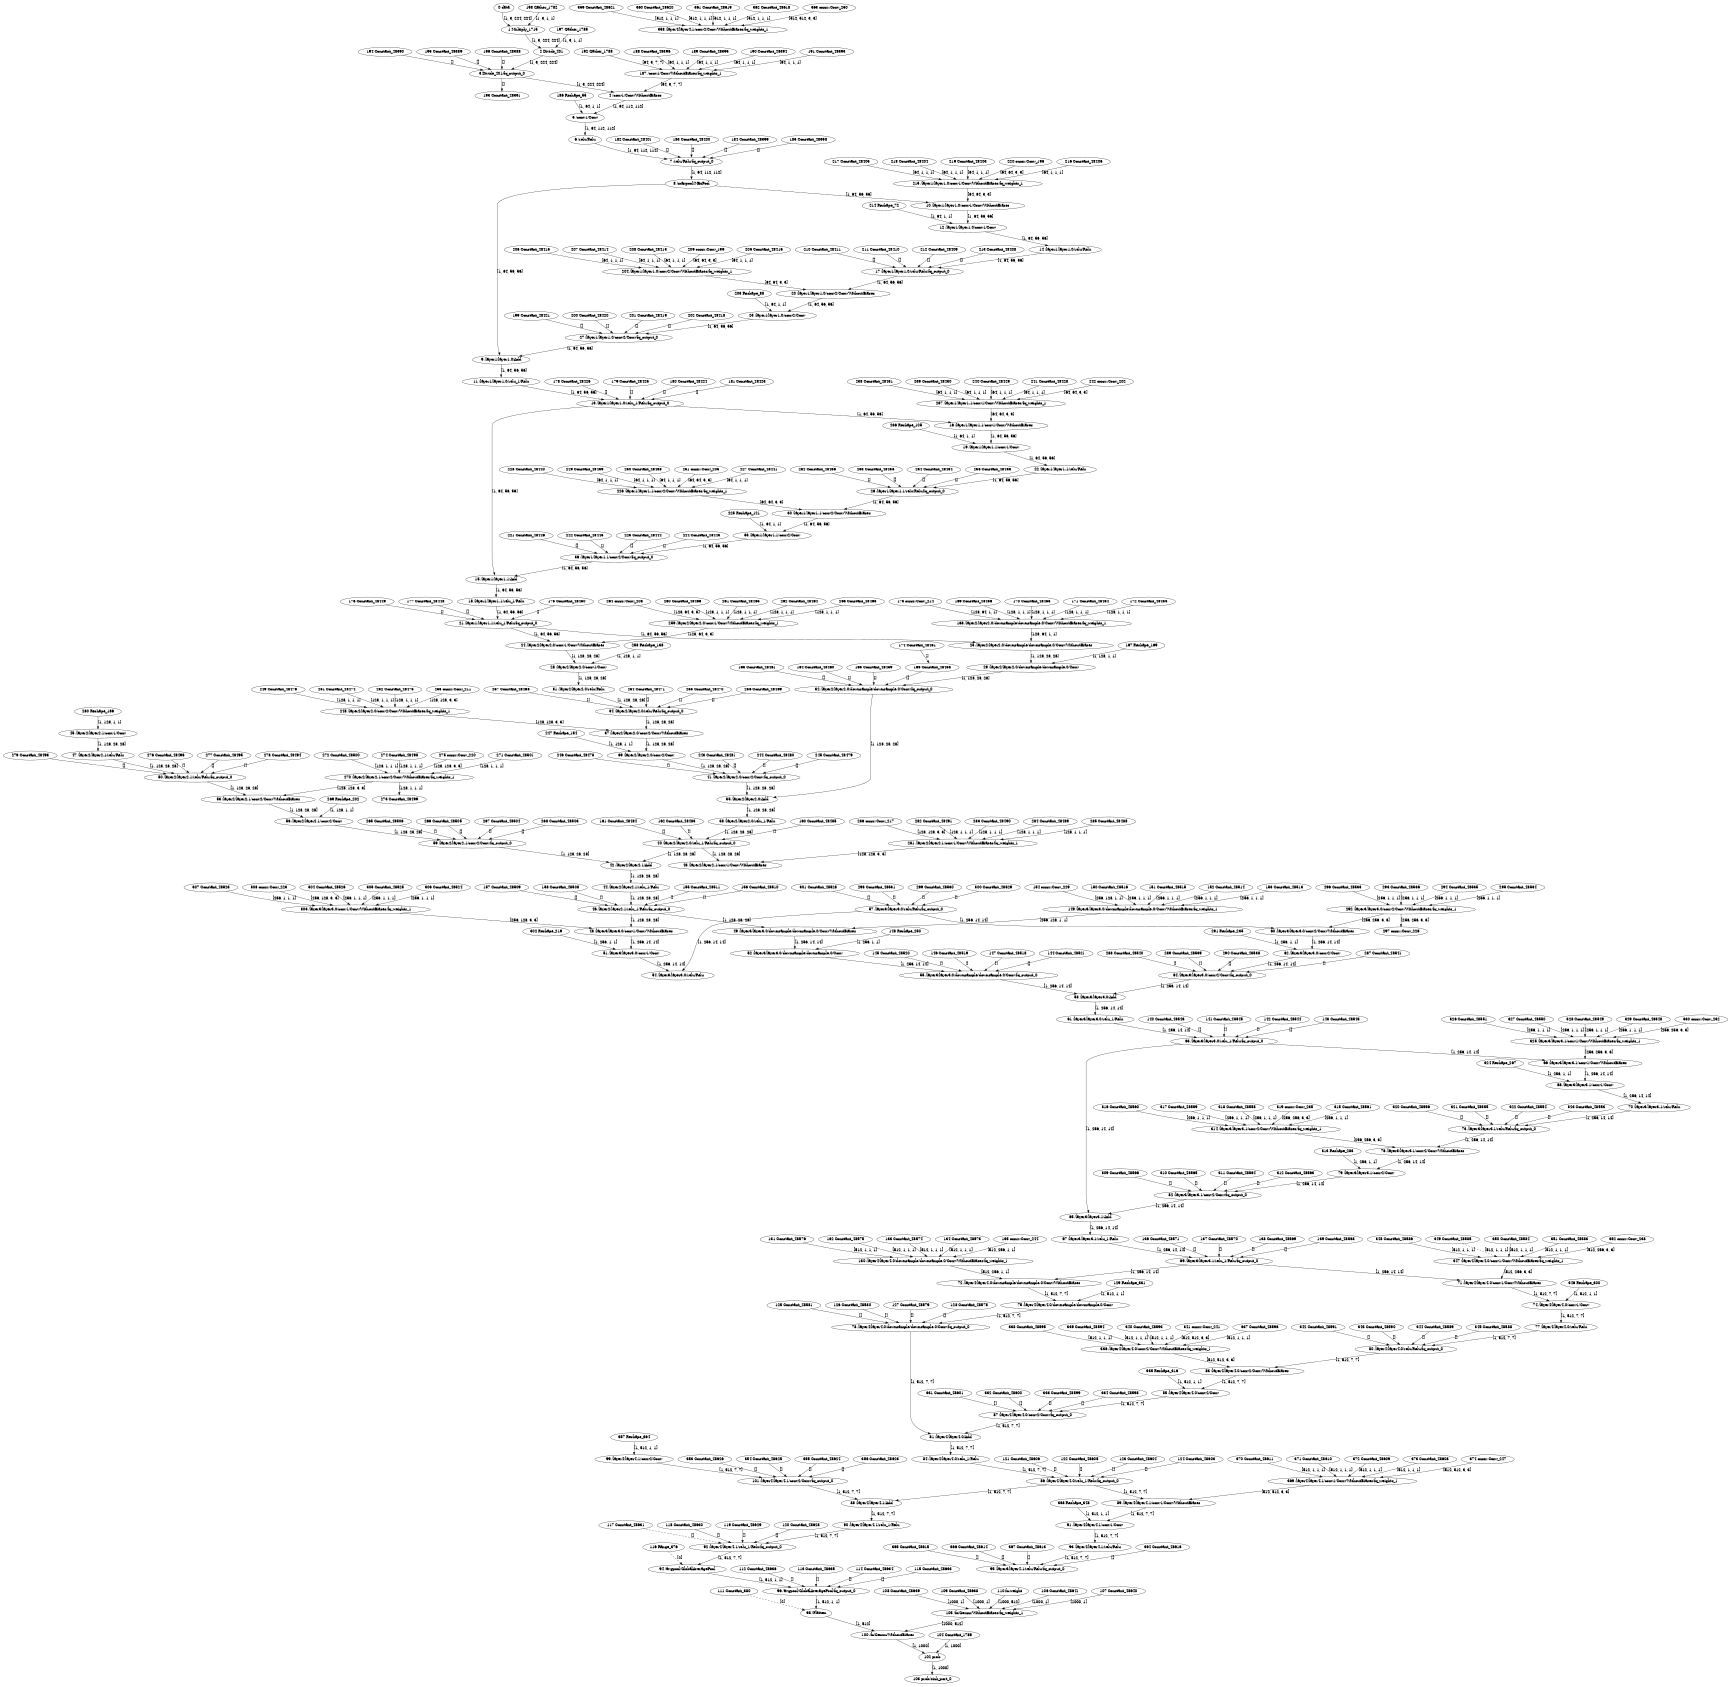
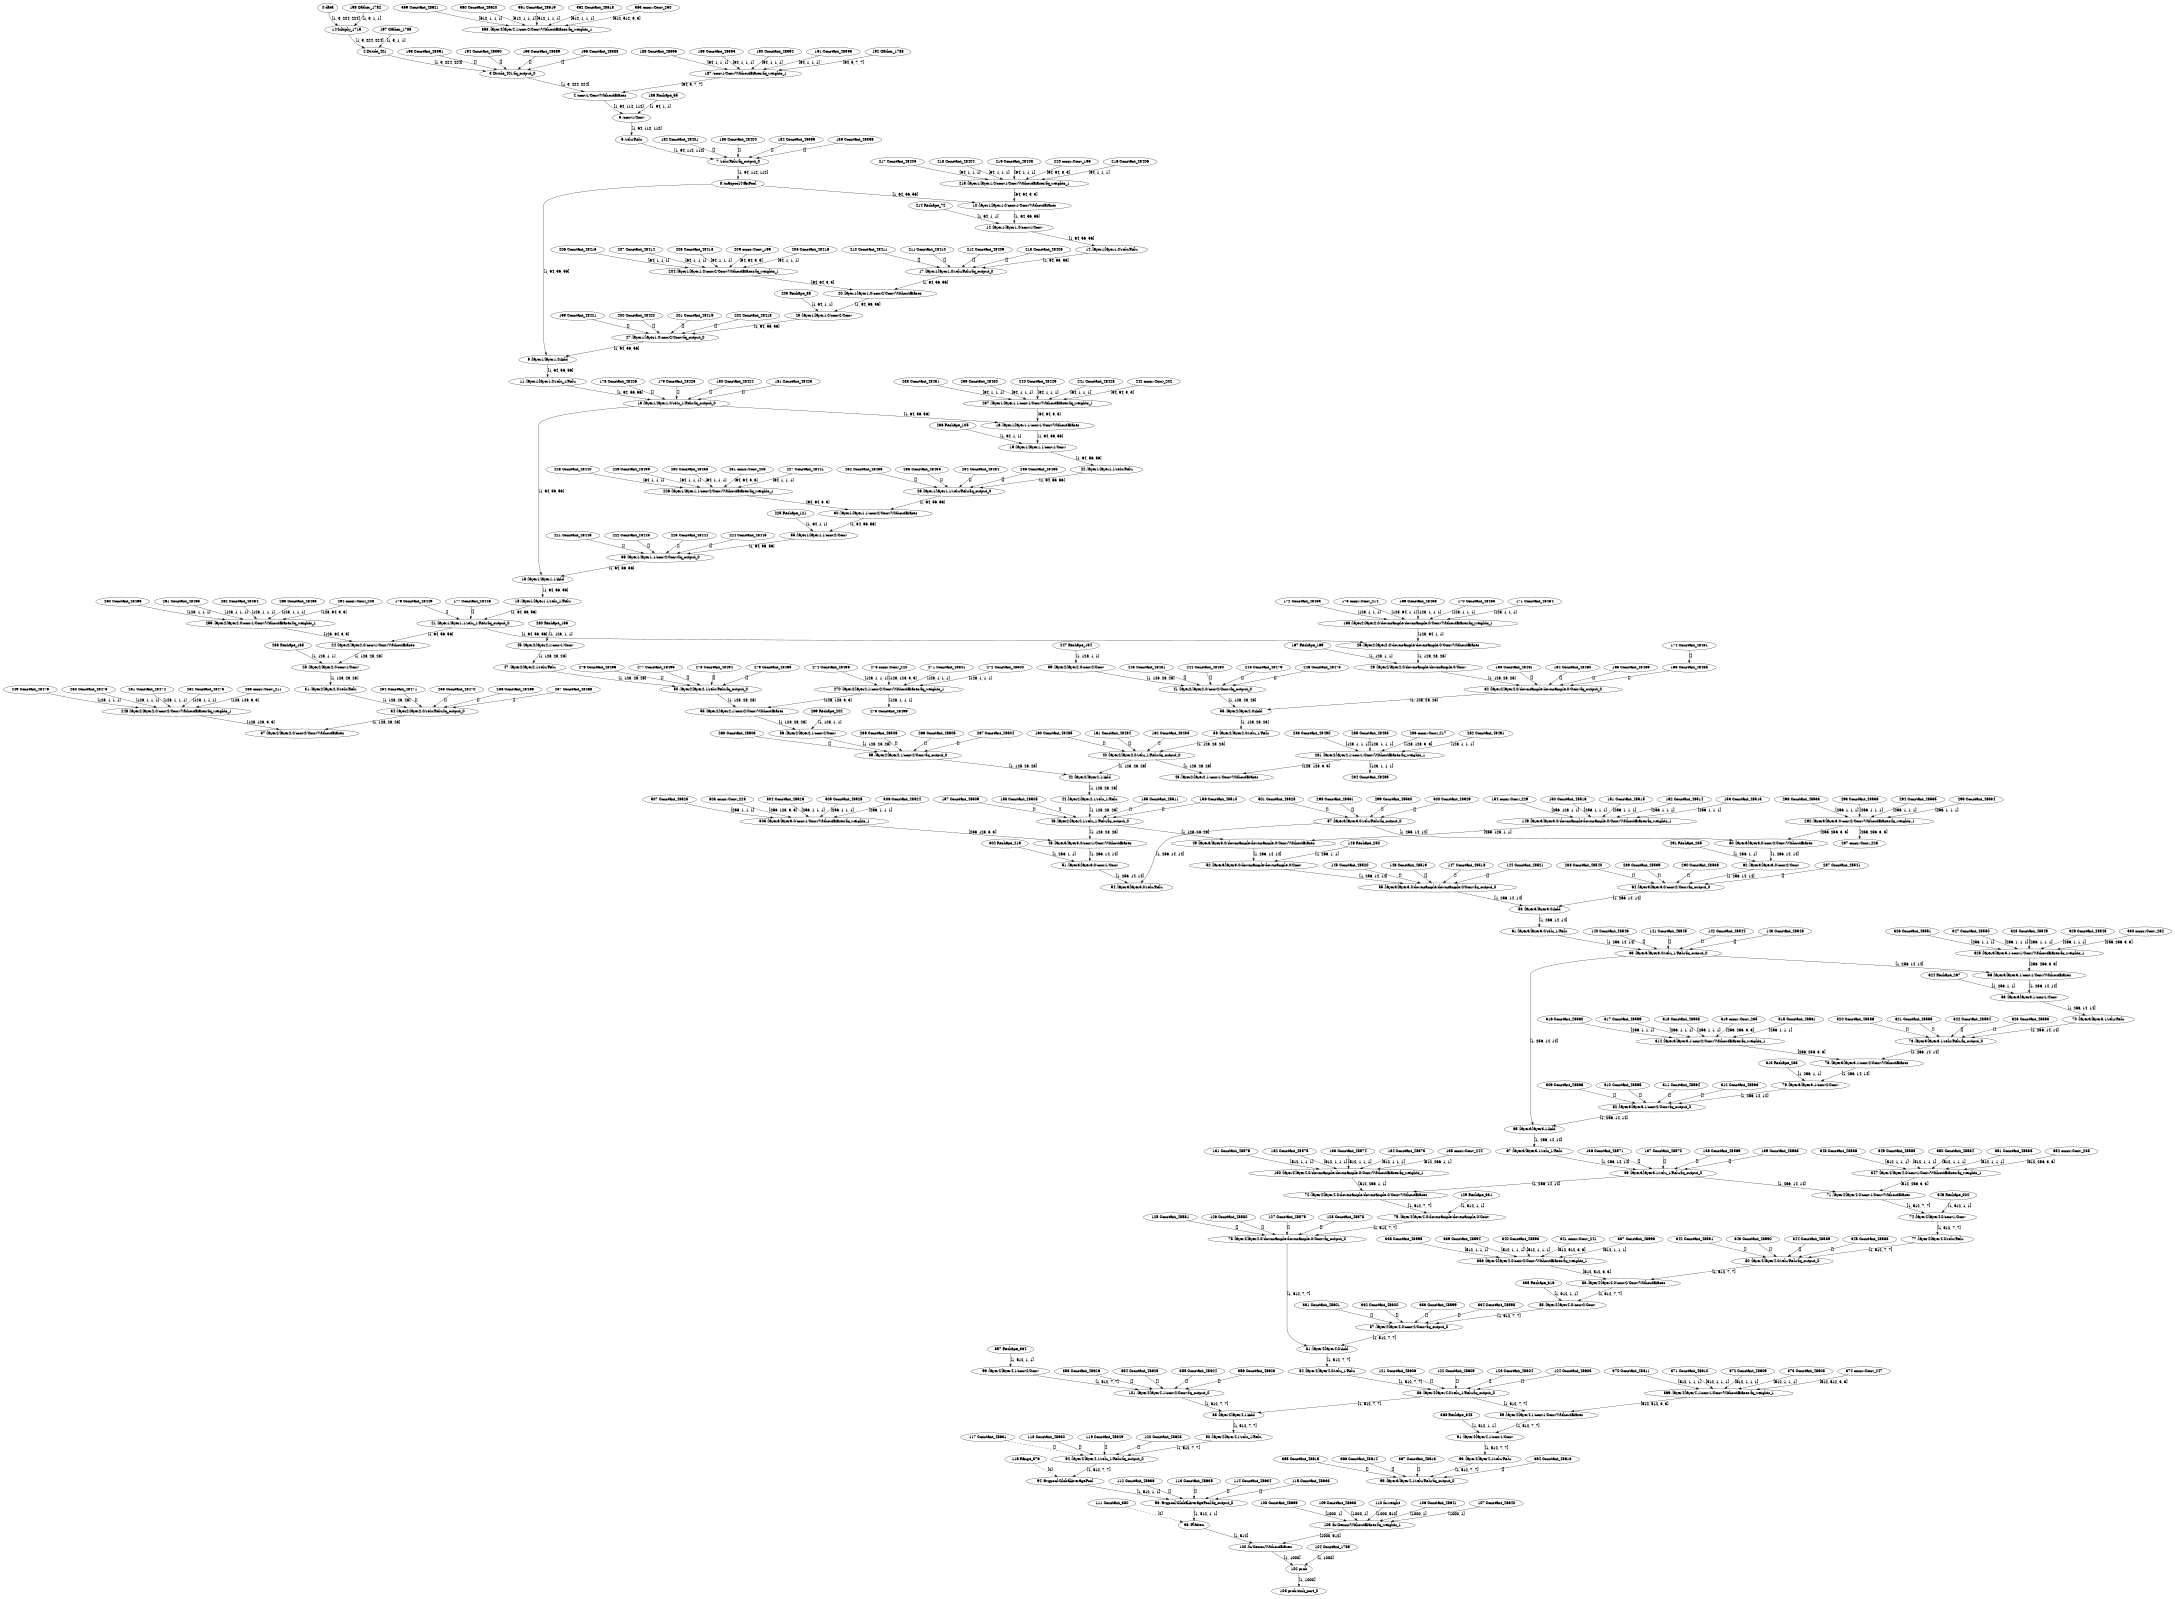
(502, 84) -> (467, 62)
(567, 602) -> none
none -> (89, 690)
(646, 743) -> none
(1011, 832) -> (1370, 765)
